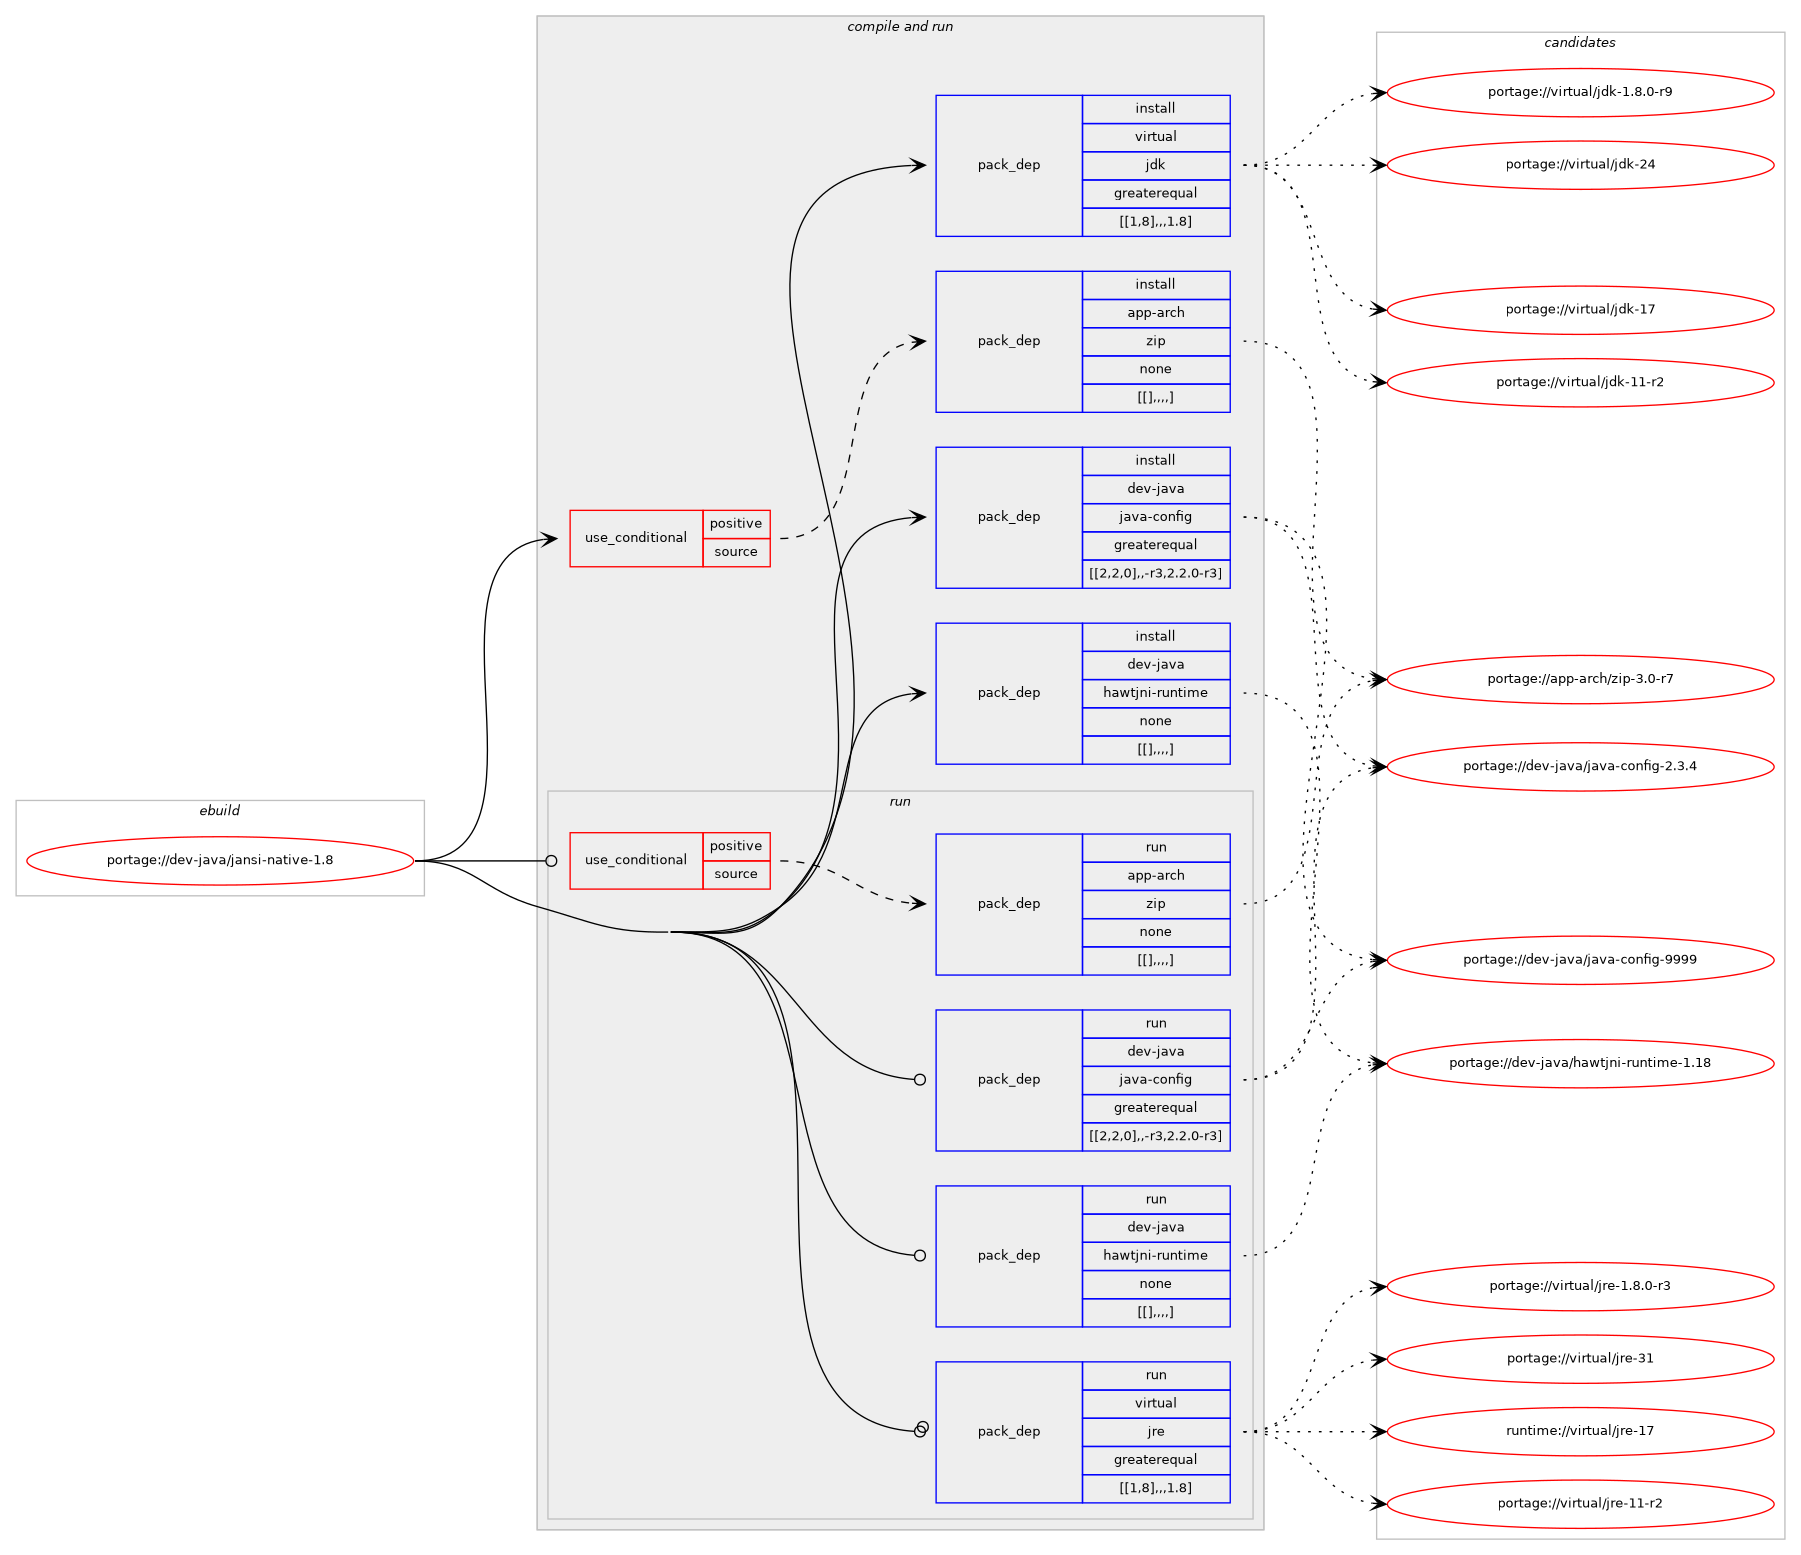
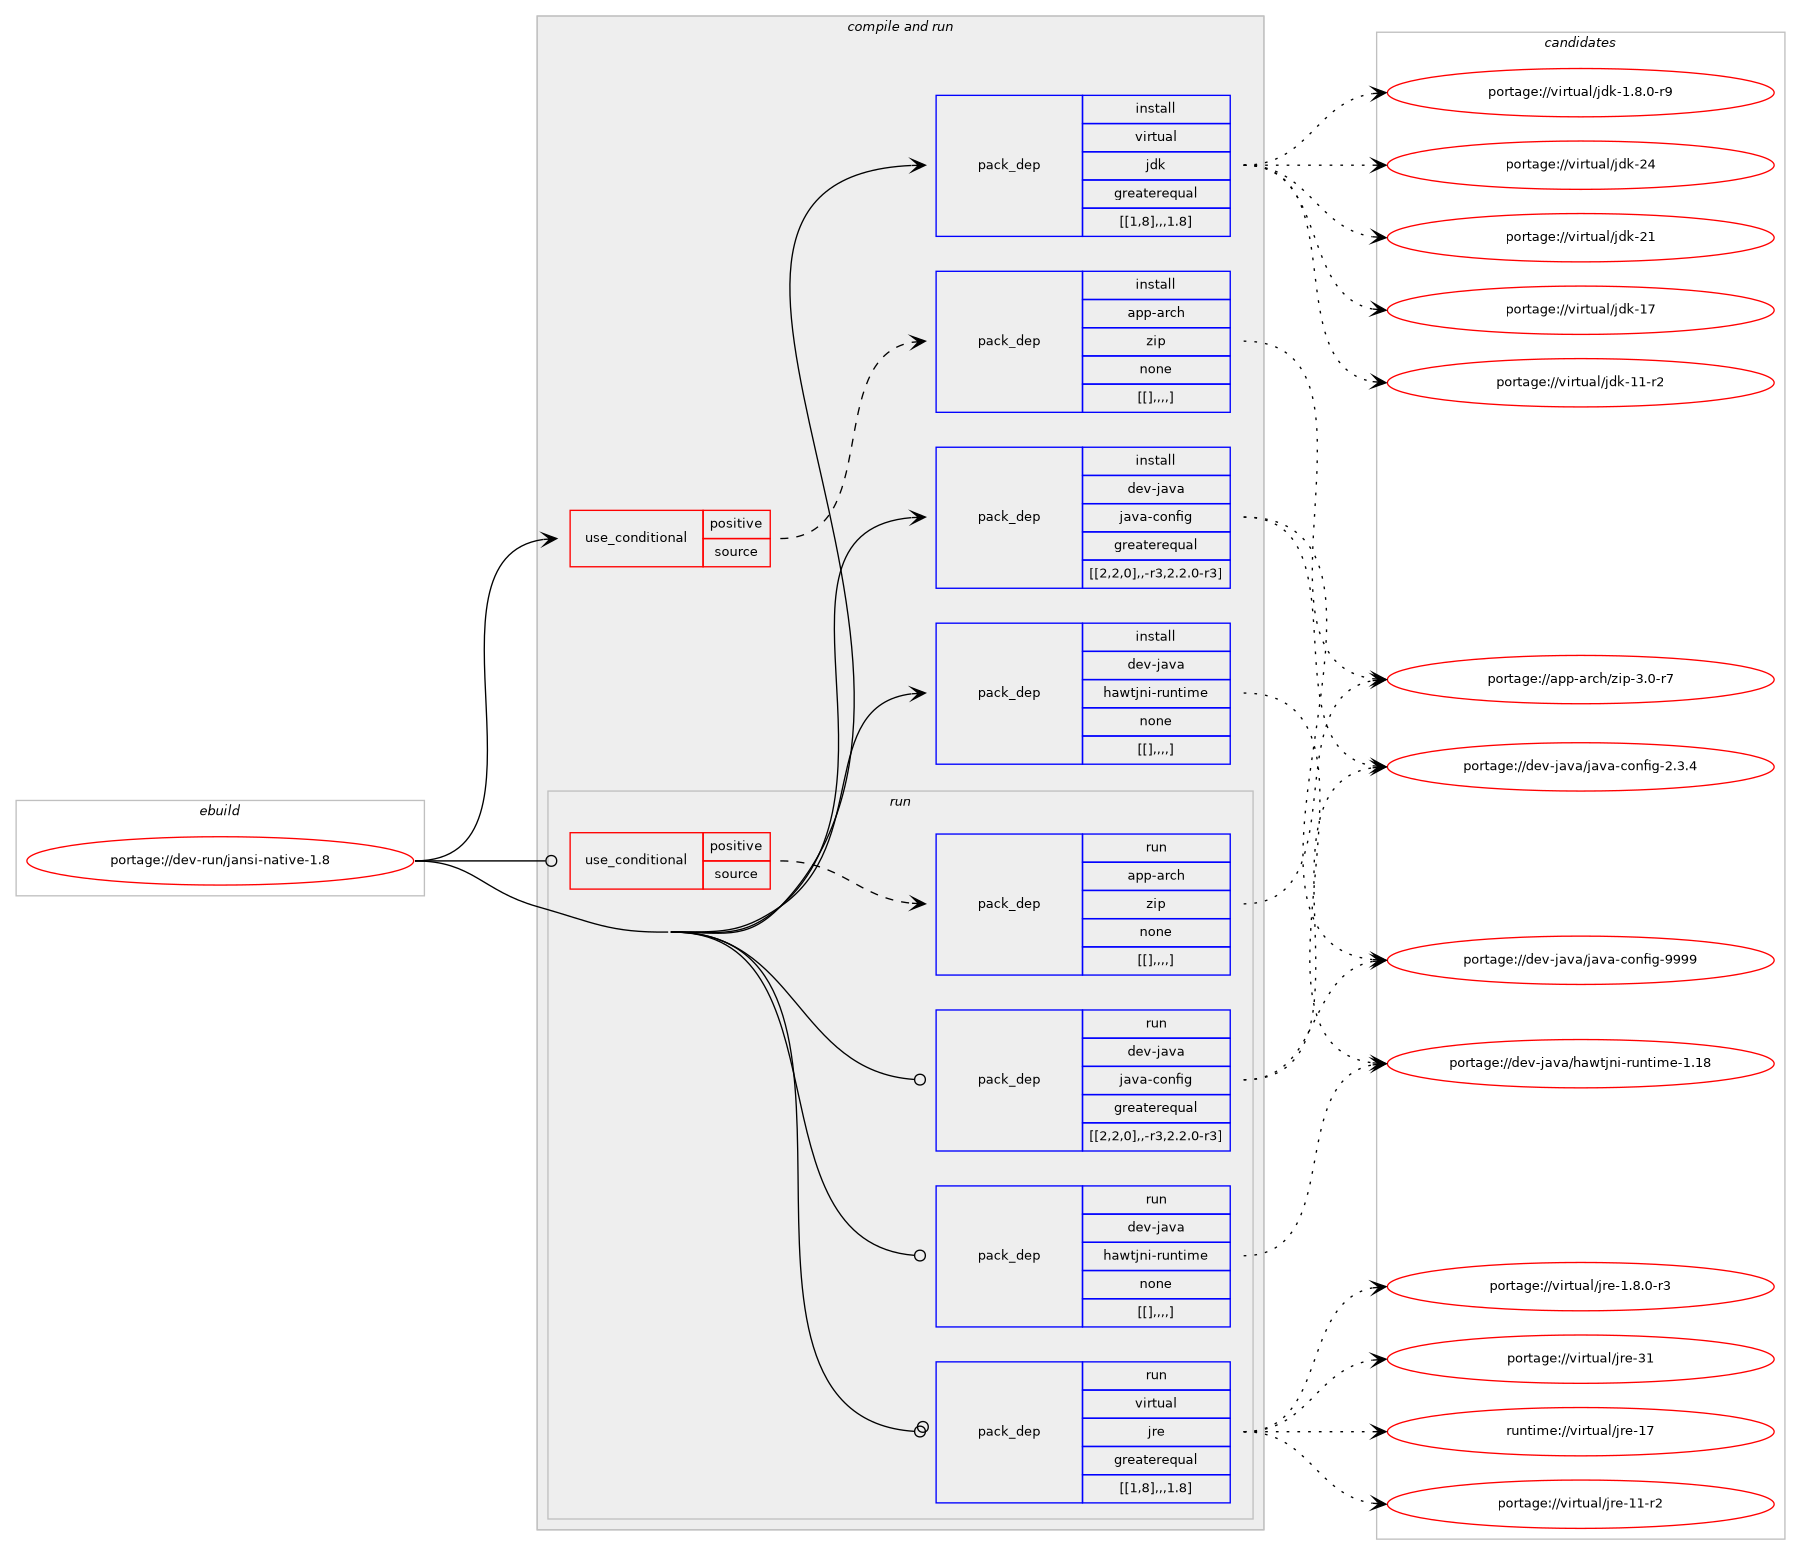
none -> (1581, 238)
(220, 861) -> (220, 861)
